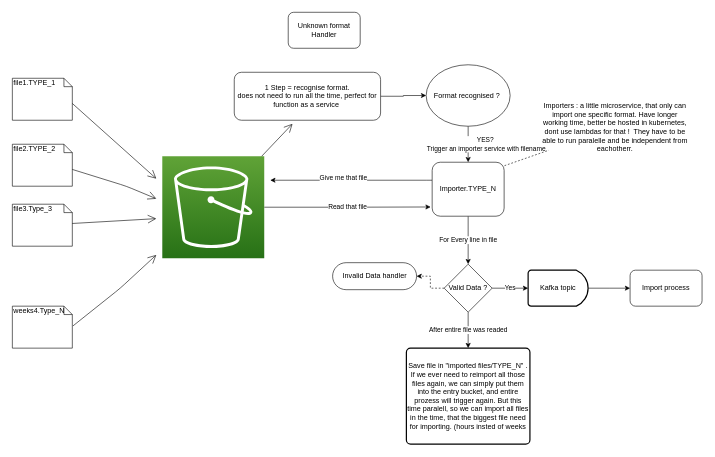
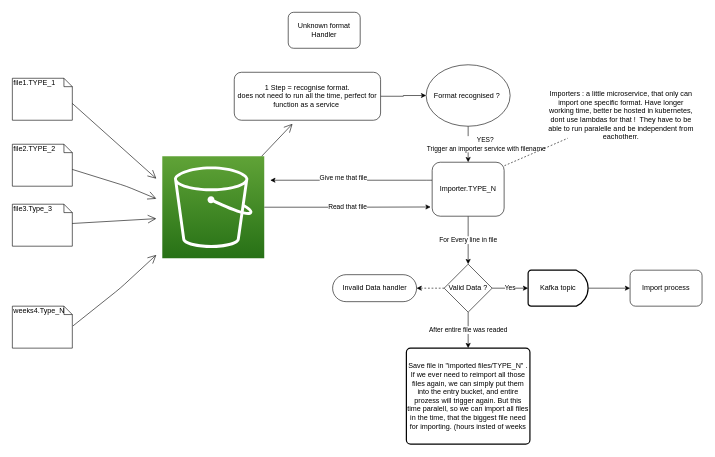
(615, 127) -> (621, 115)
(375, 276) -> (375, 288)
